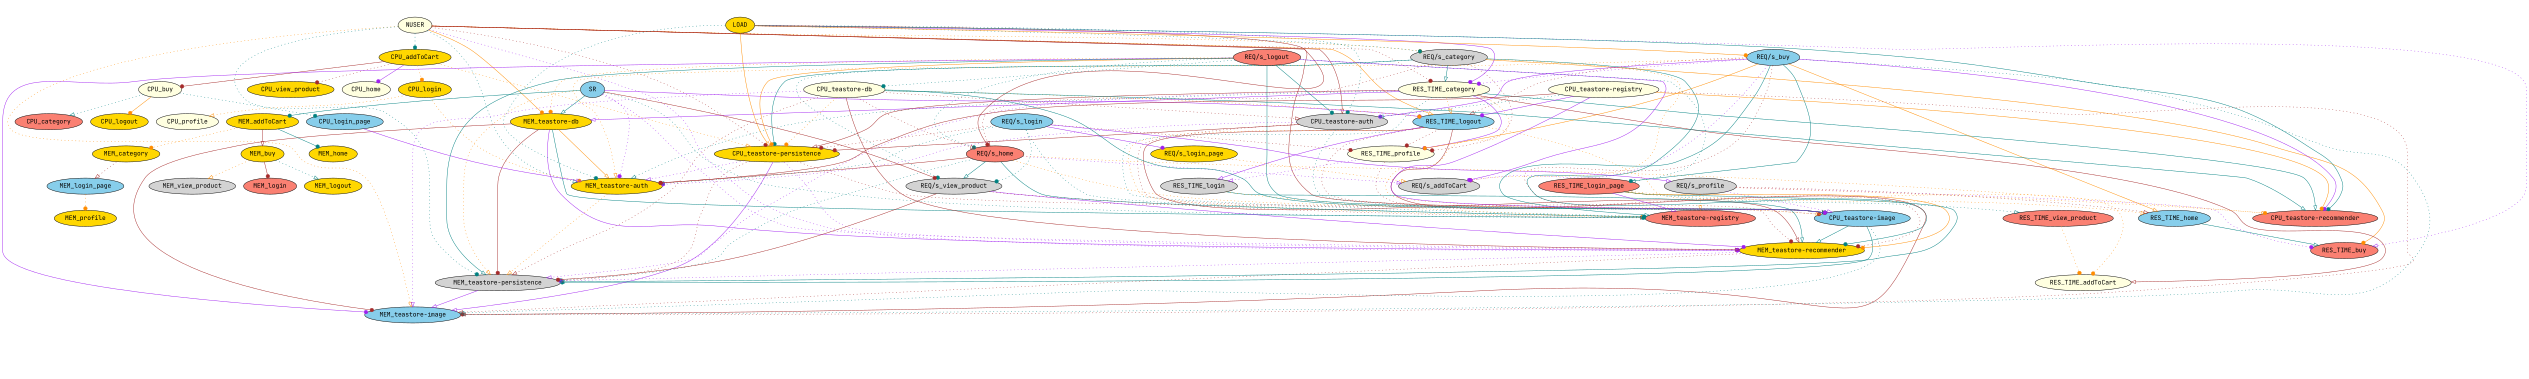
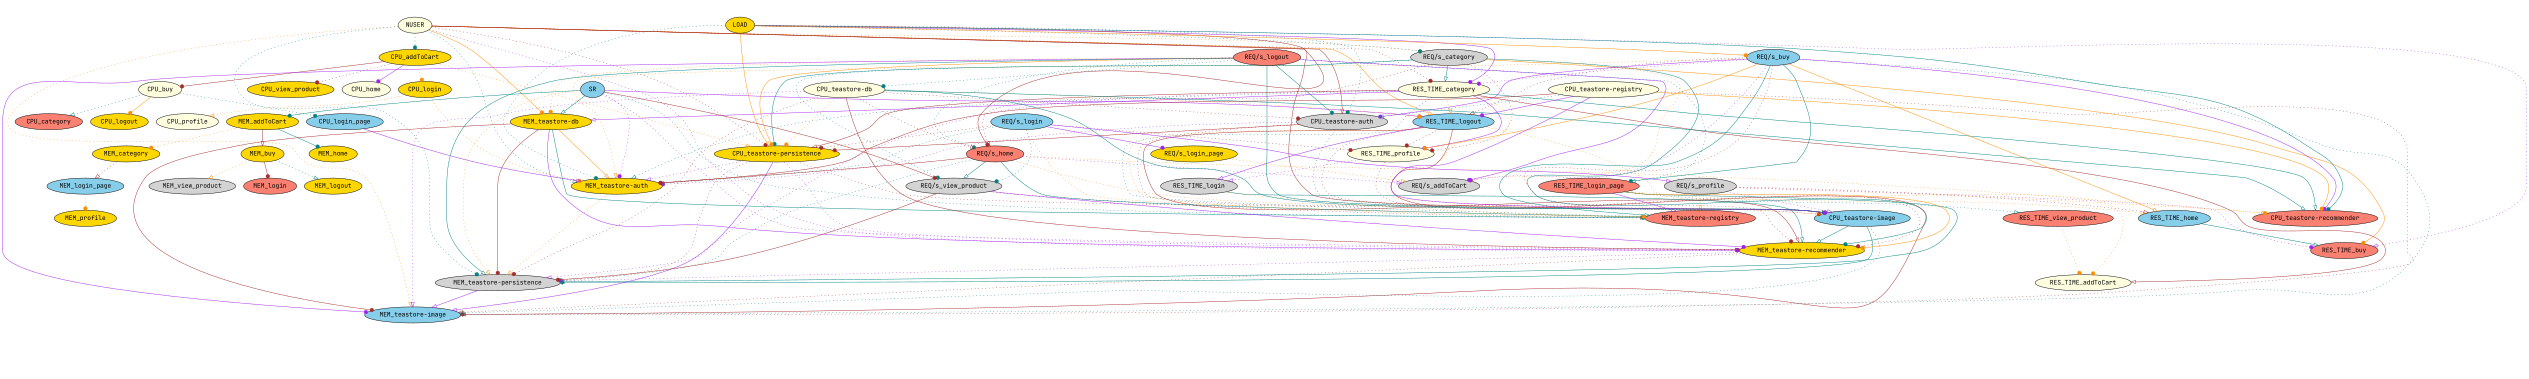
(1120, 107) -> (1120, 107)
(673, 189) -> (673, 189)
(1319, 209) -> (1319, 209)
